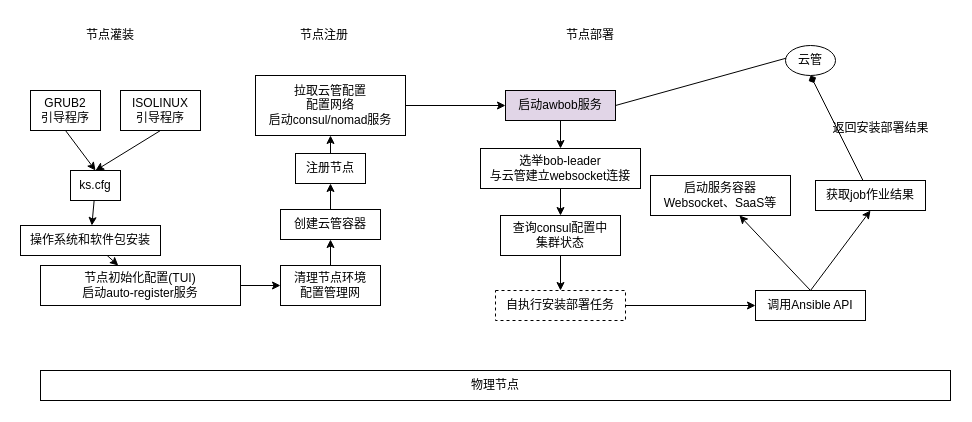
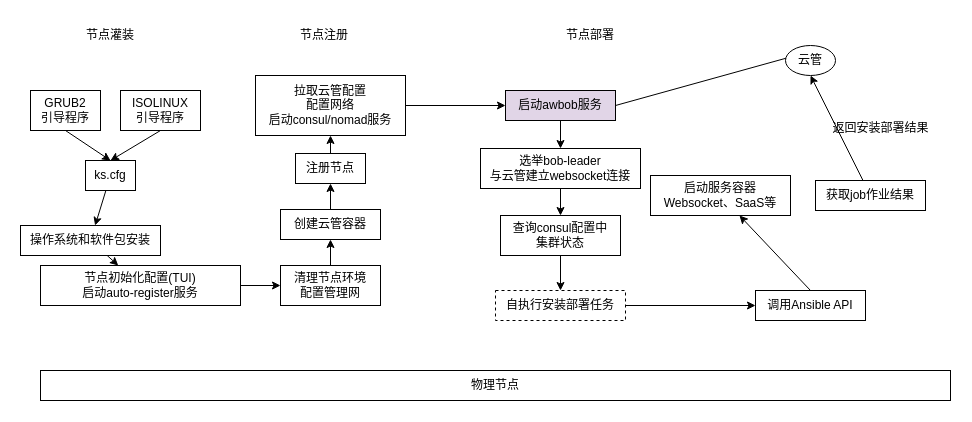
(814, 83) -> (814, 82)
(96, 186) -> (111, 176)
(839, 253) -> none
